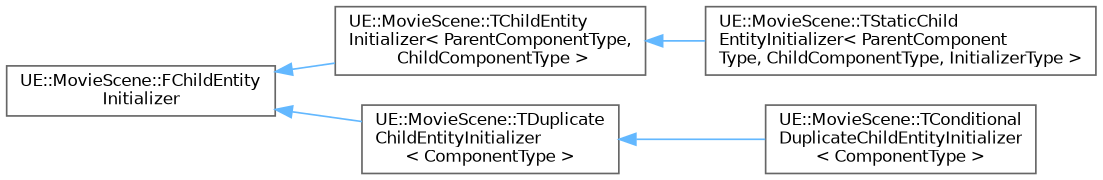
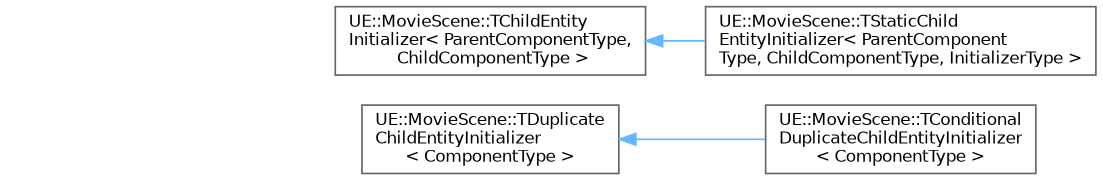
(141, 91) -> none
